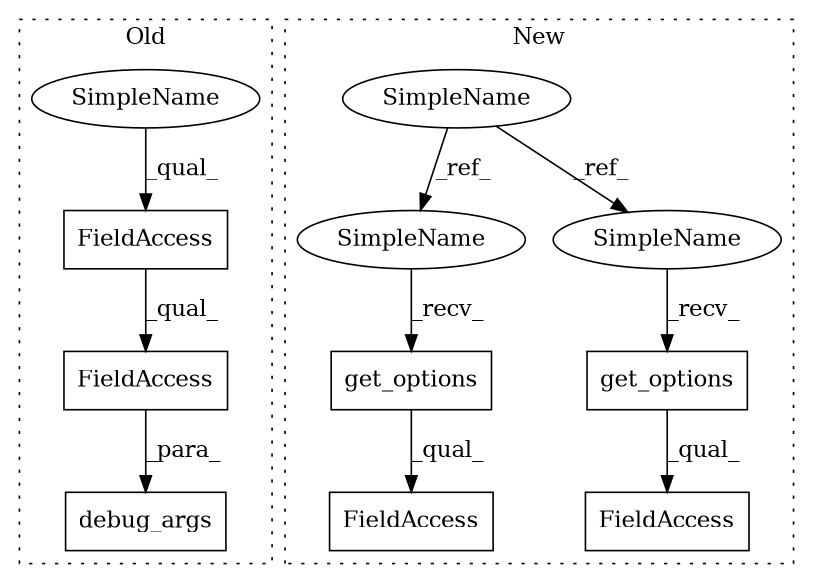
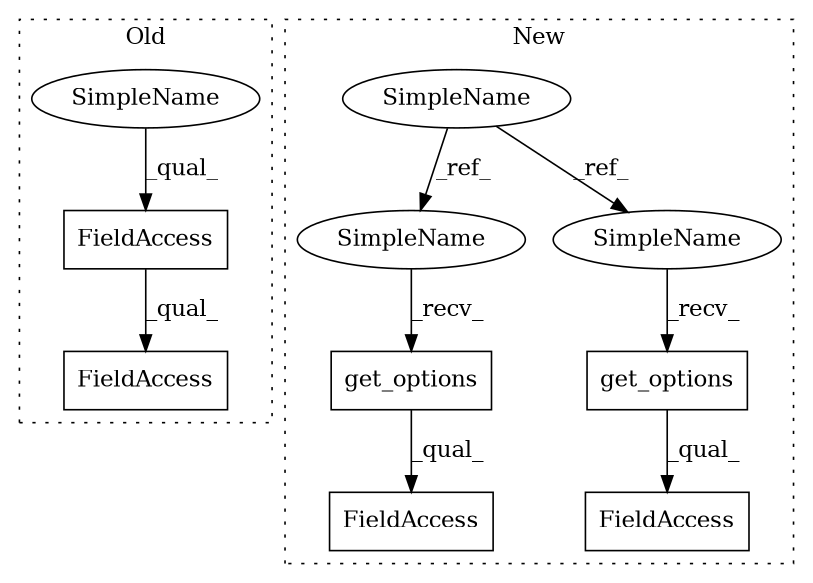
(146, 521) -> none
